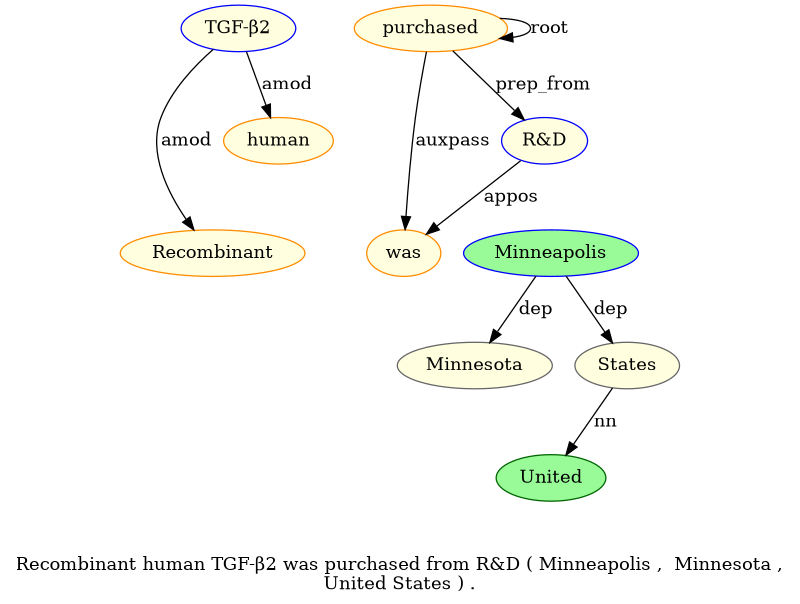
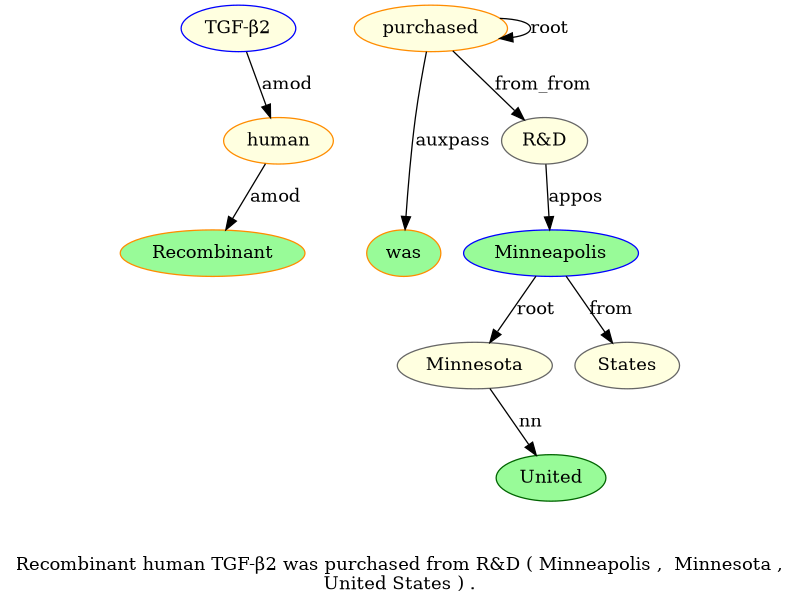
(543, 85) -> (543, 85)
(158, 128) -> (249, 191)
(545, 141) -> (545, 141)
(479, 193) -> (547, 190)
(213, 253) -> (213, 253)
(404, 253) -> (404, 253)
(536, 309) -> (536, 309)
(611, 309) -> (611, 309)
(593, 416) -> (509, 417)
